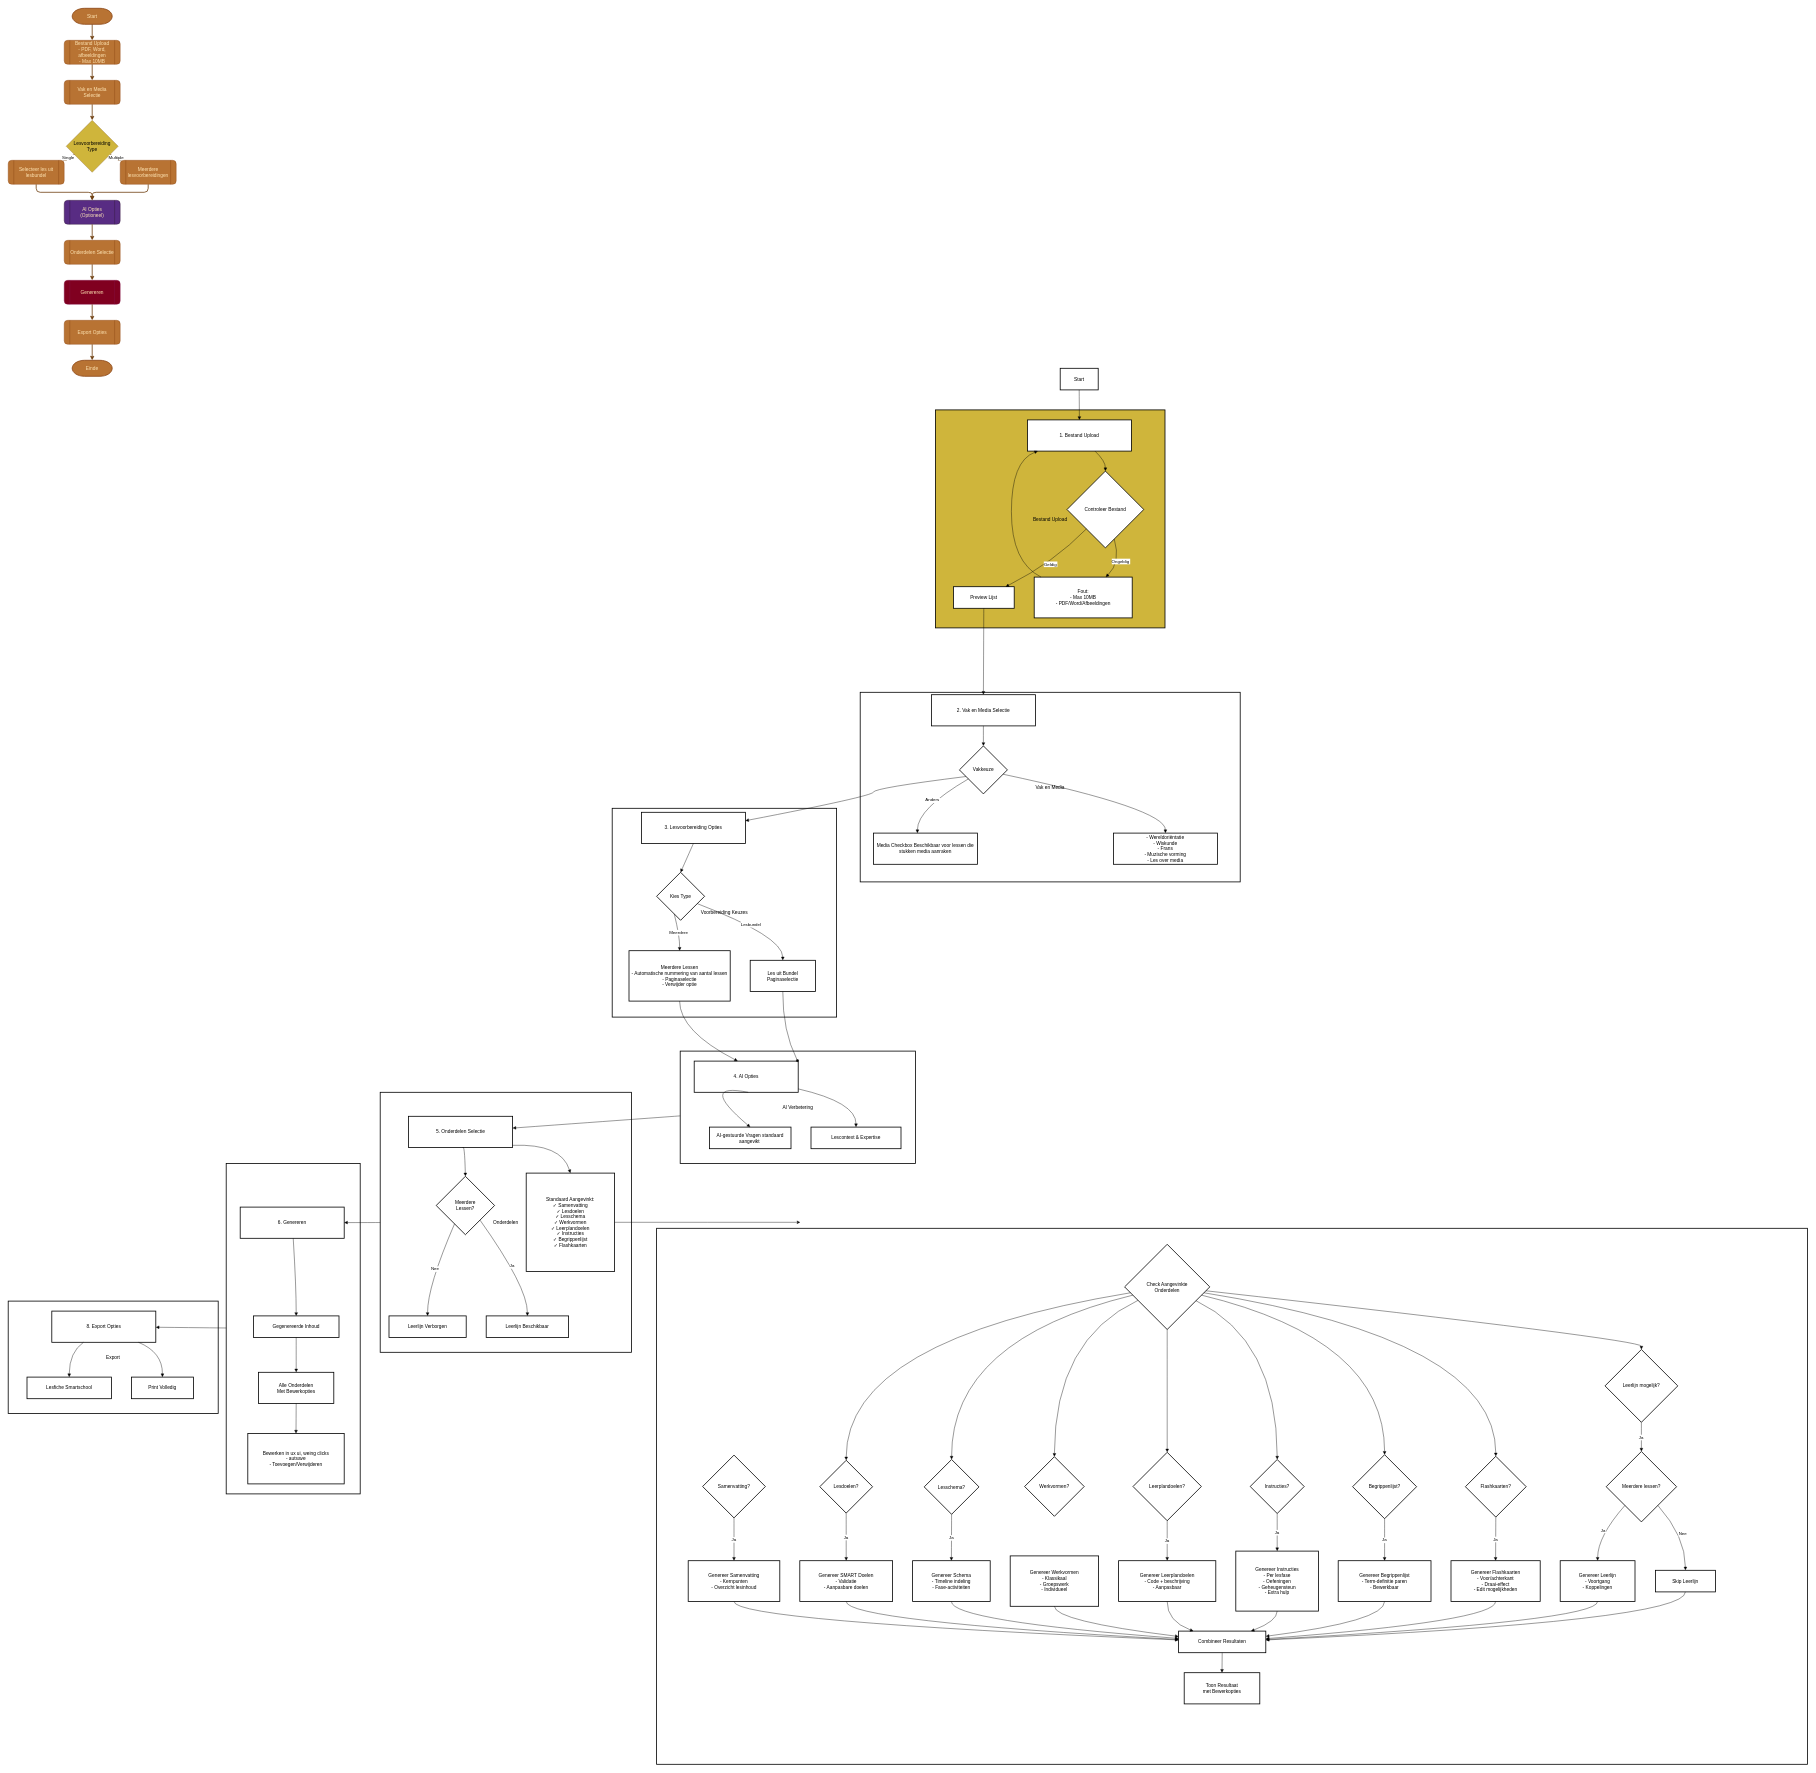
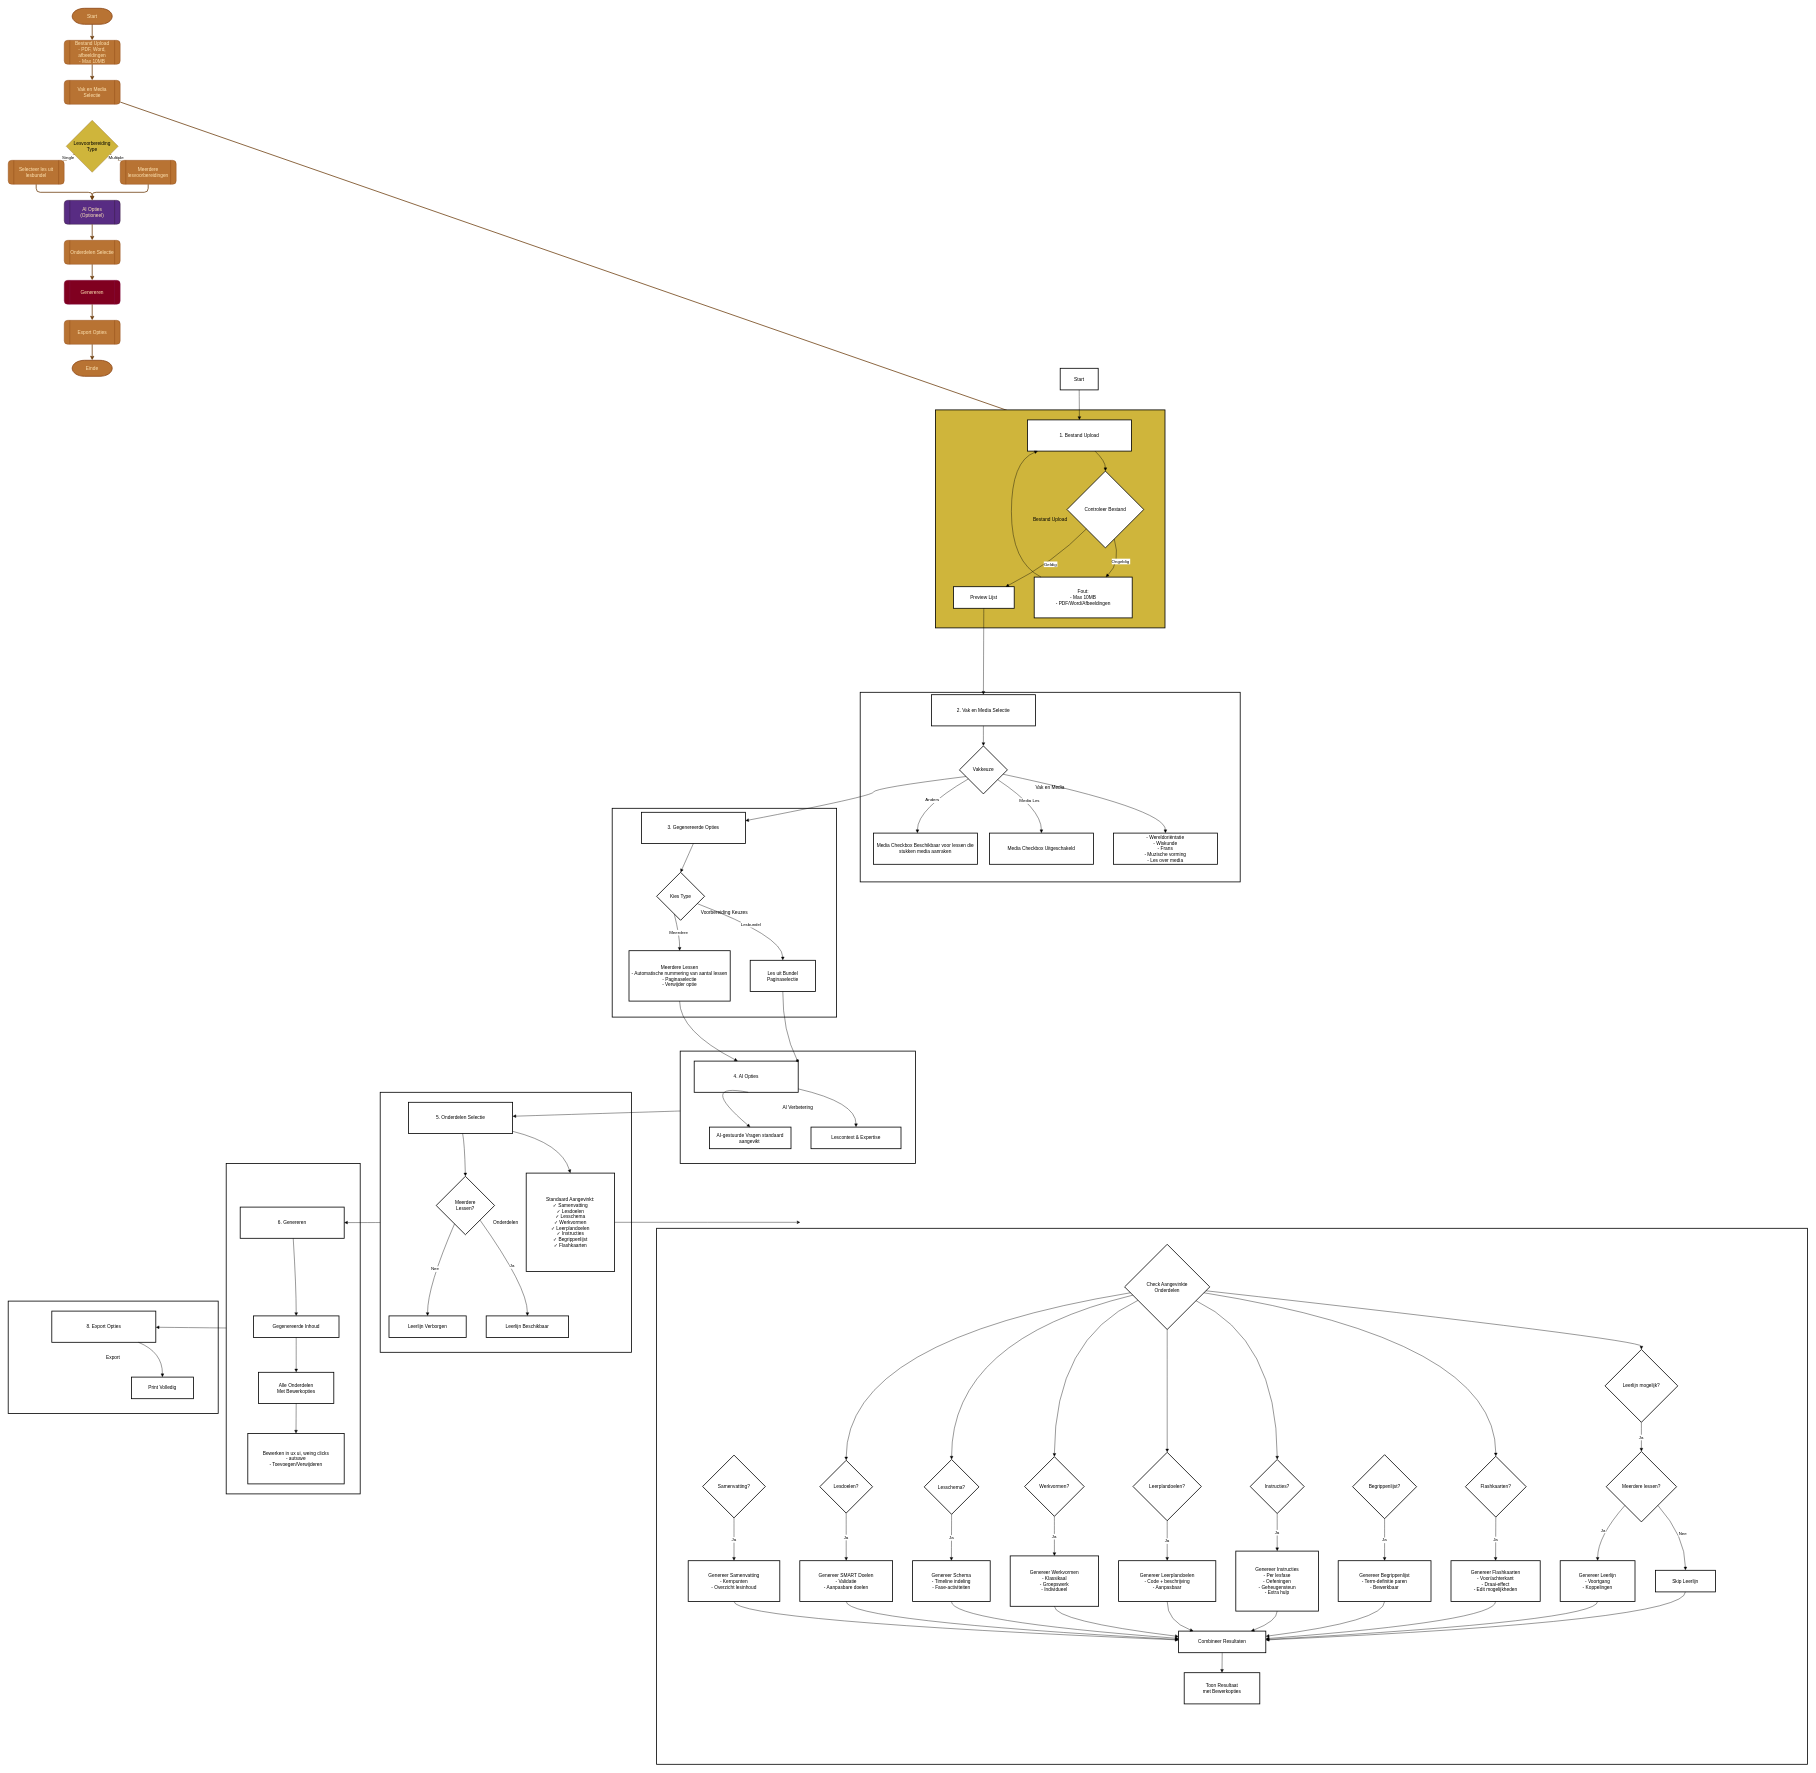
(92, 111) -> (562, 255)
(693, 828) -> (693, 828)
none -> (1041, 828)
none -> (1041, 849)
(461, 1132) -> (461, 1118)
(69, 1372) -> none
(69, 1388) -> none
(1385, 1450) -> none
none -> (1054, 1536)
